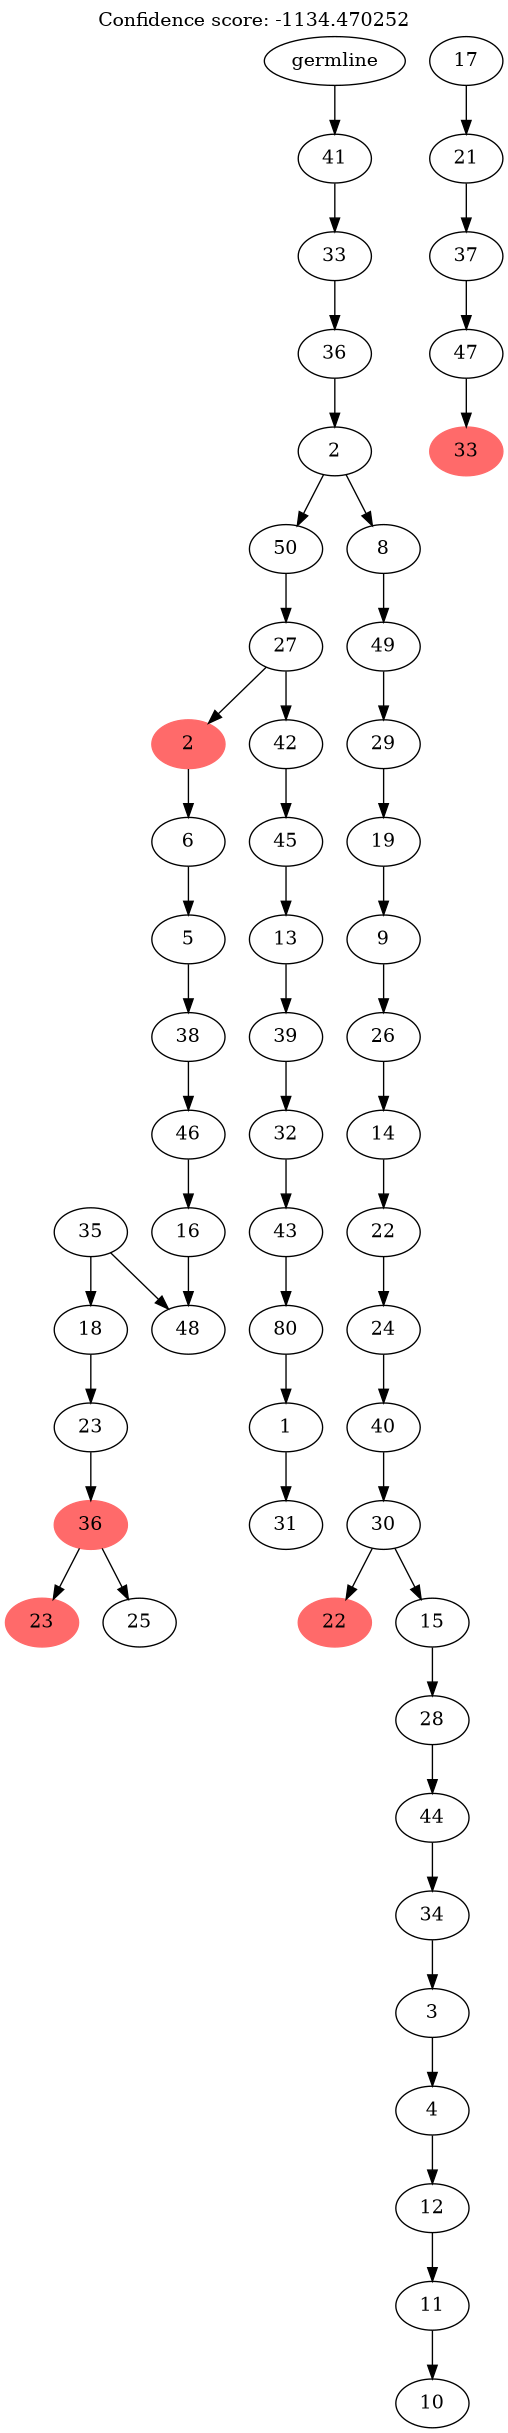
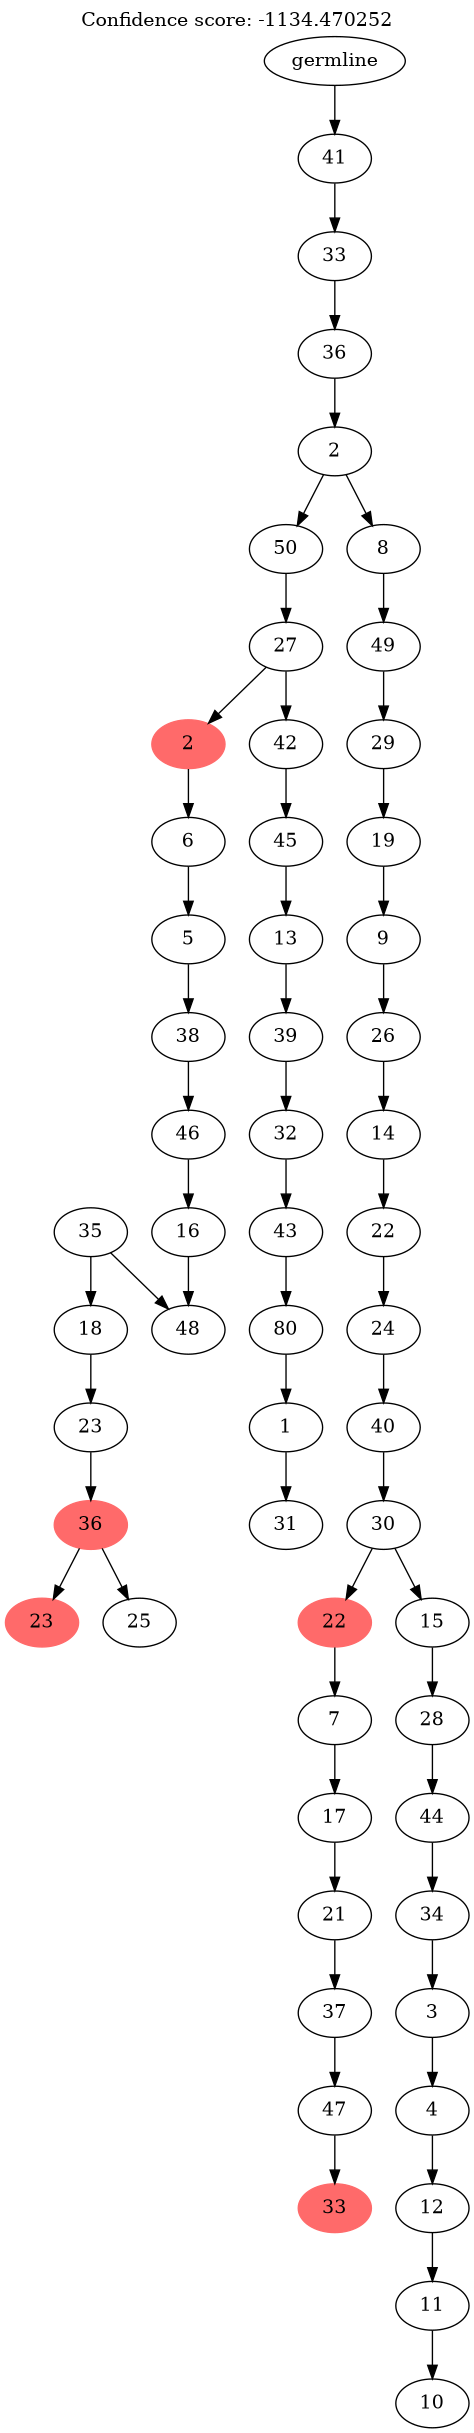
none -> (335, 1720)
